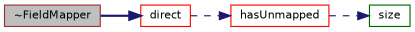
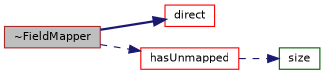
(205, 16) -> (115, 47)
